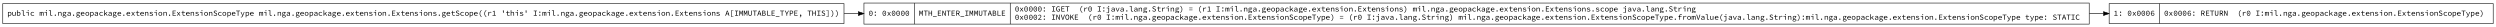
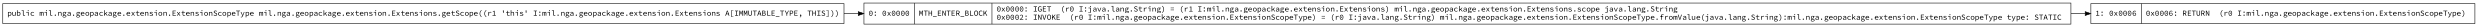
(962, 13) -> (953, 13)
